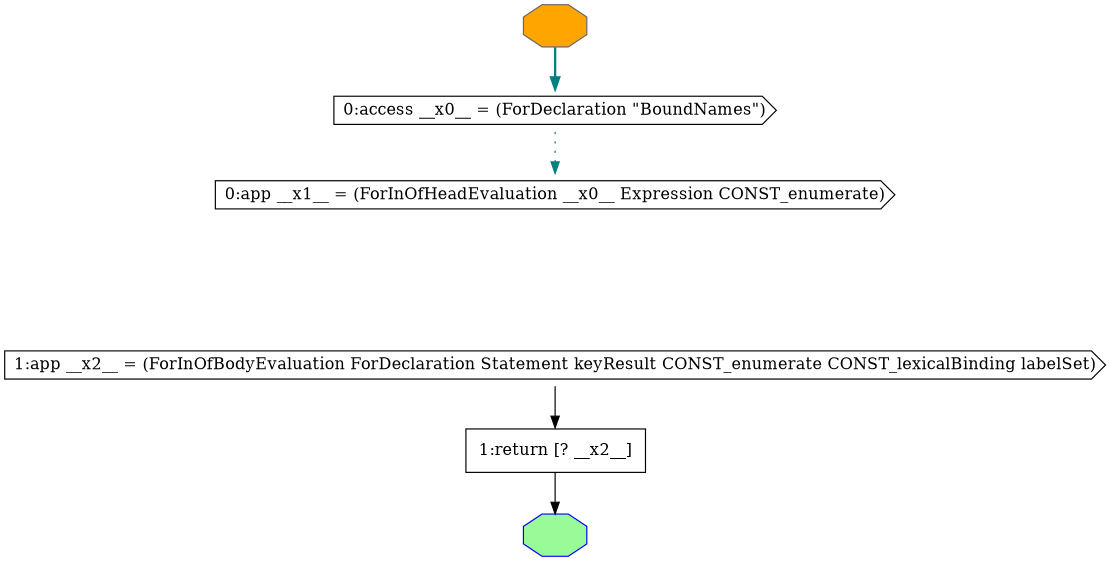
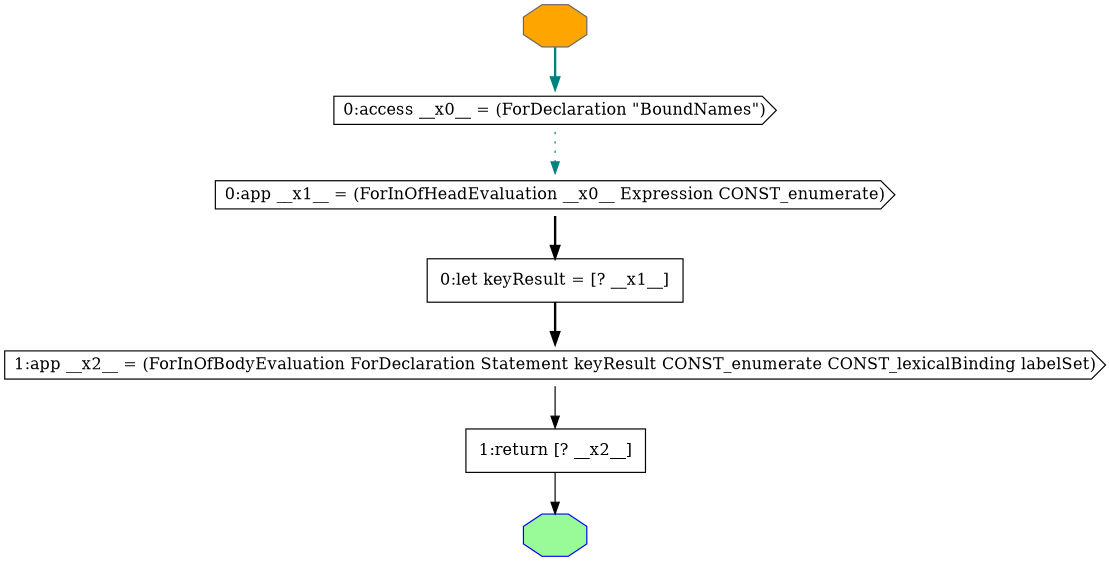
none -> (555, 280)
